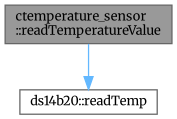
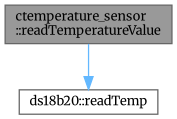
(89, 102) -> (89, 102)
